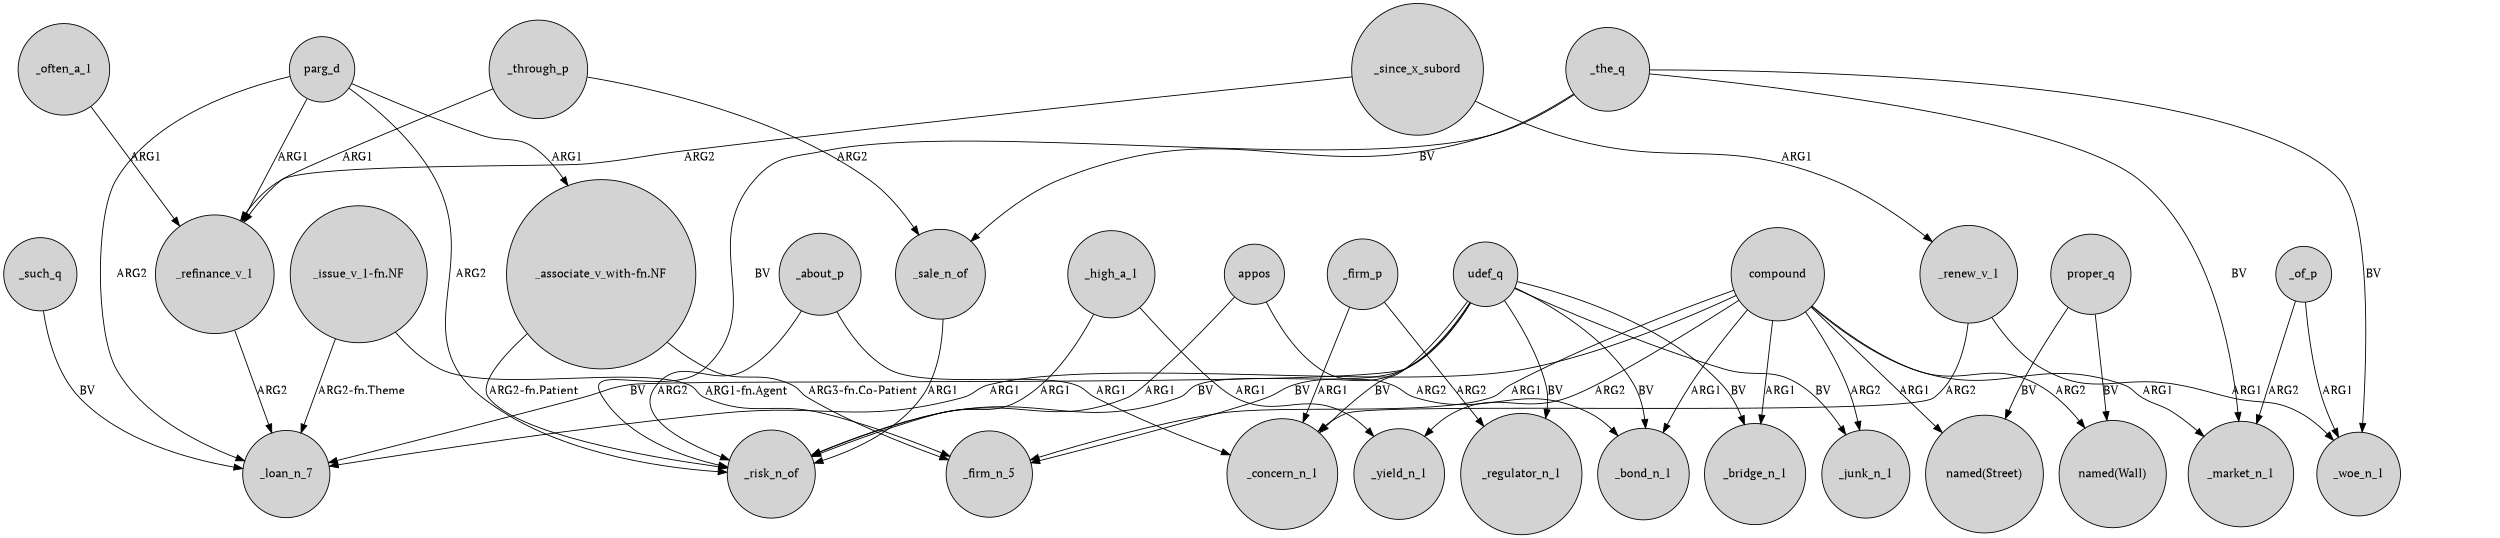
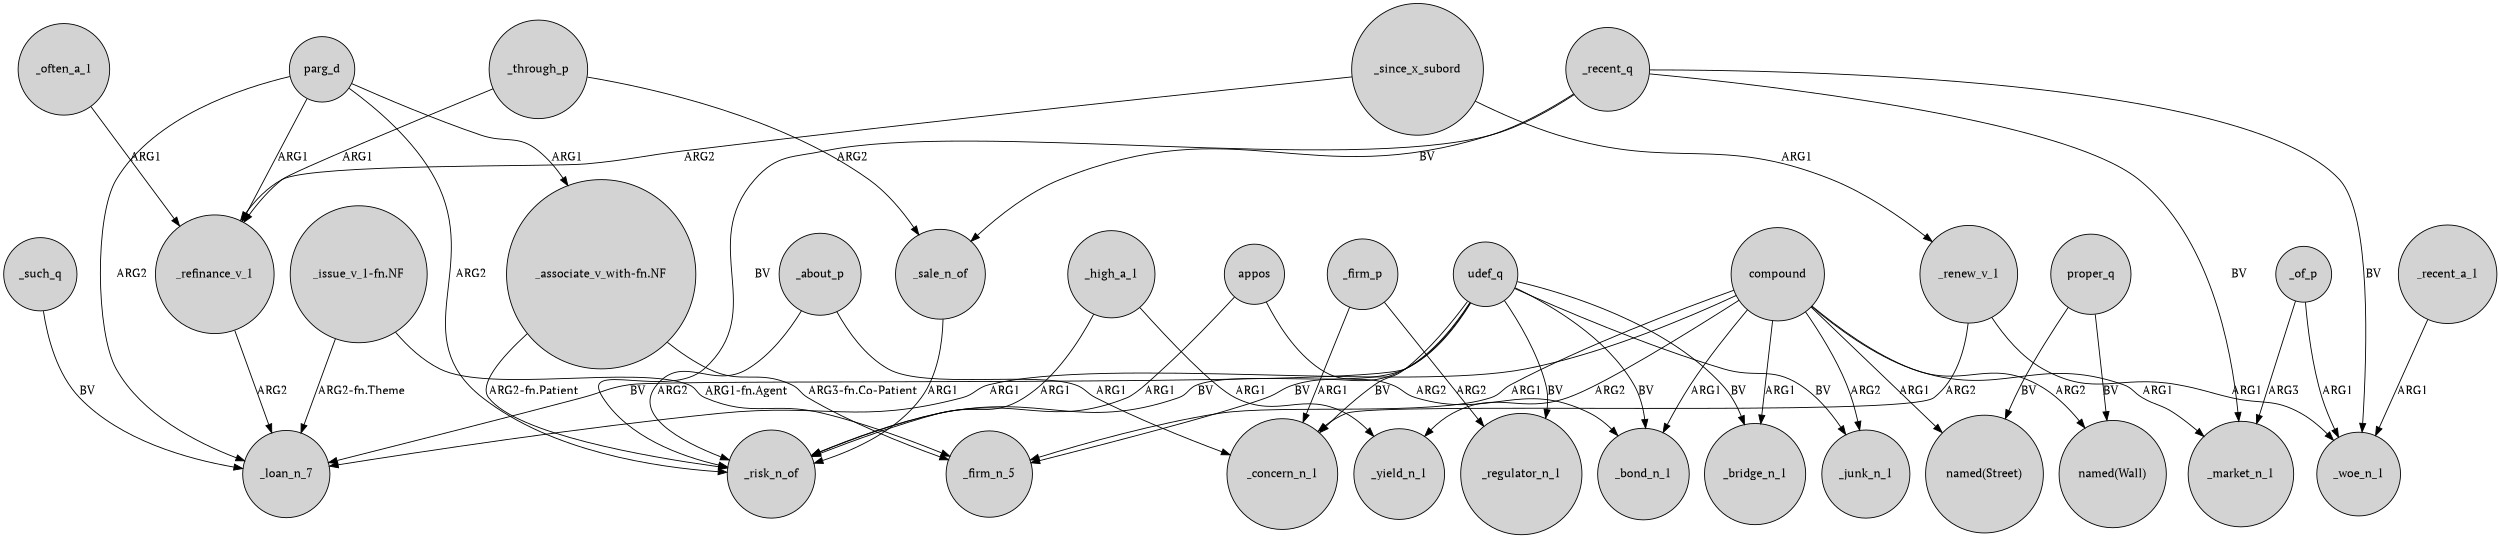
(1608, 69) -> (1608, 69)
none -> (2448, 274)
(2284, 391) -> (2284, 391)
